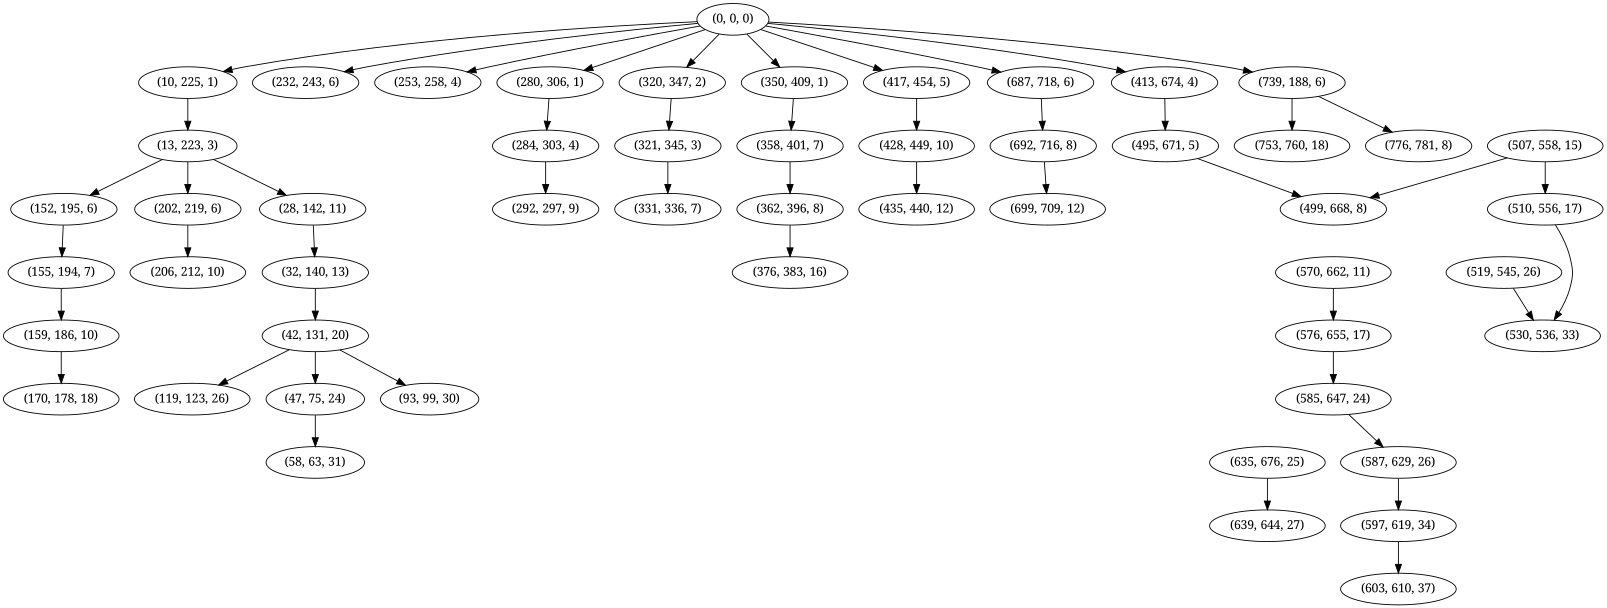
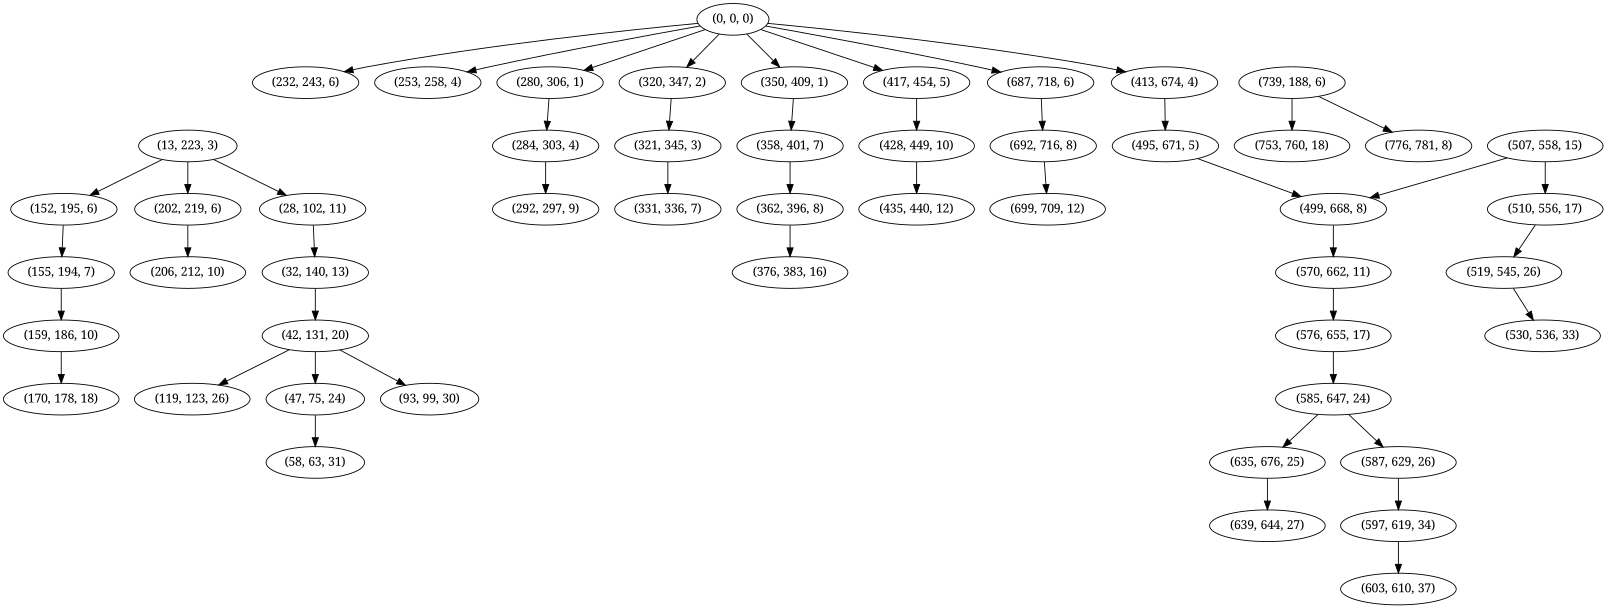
(1007, 40) -> none
(188, 83) -> none
(313, 209) -> (313, 209)
none -> (1333, 237)
(1572, 268) -> (1527, 237)
none -> (1304, 428)
